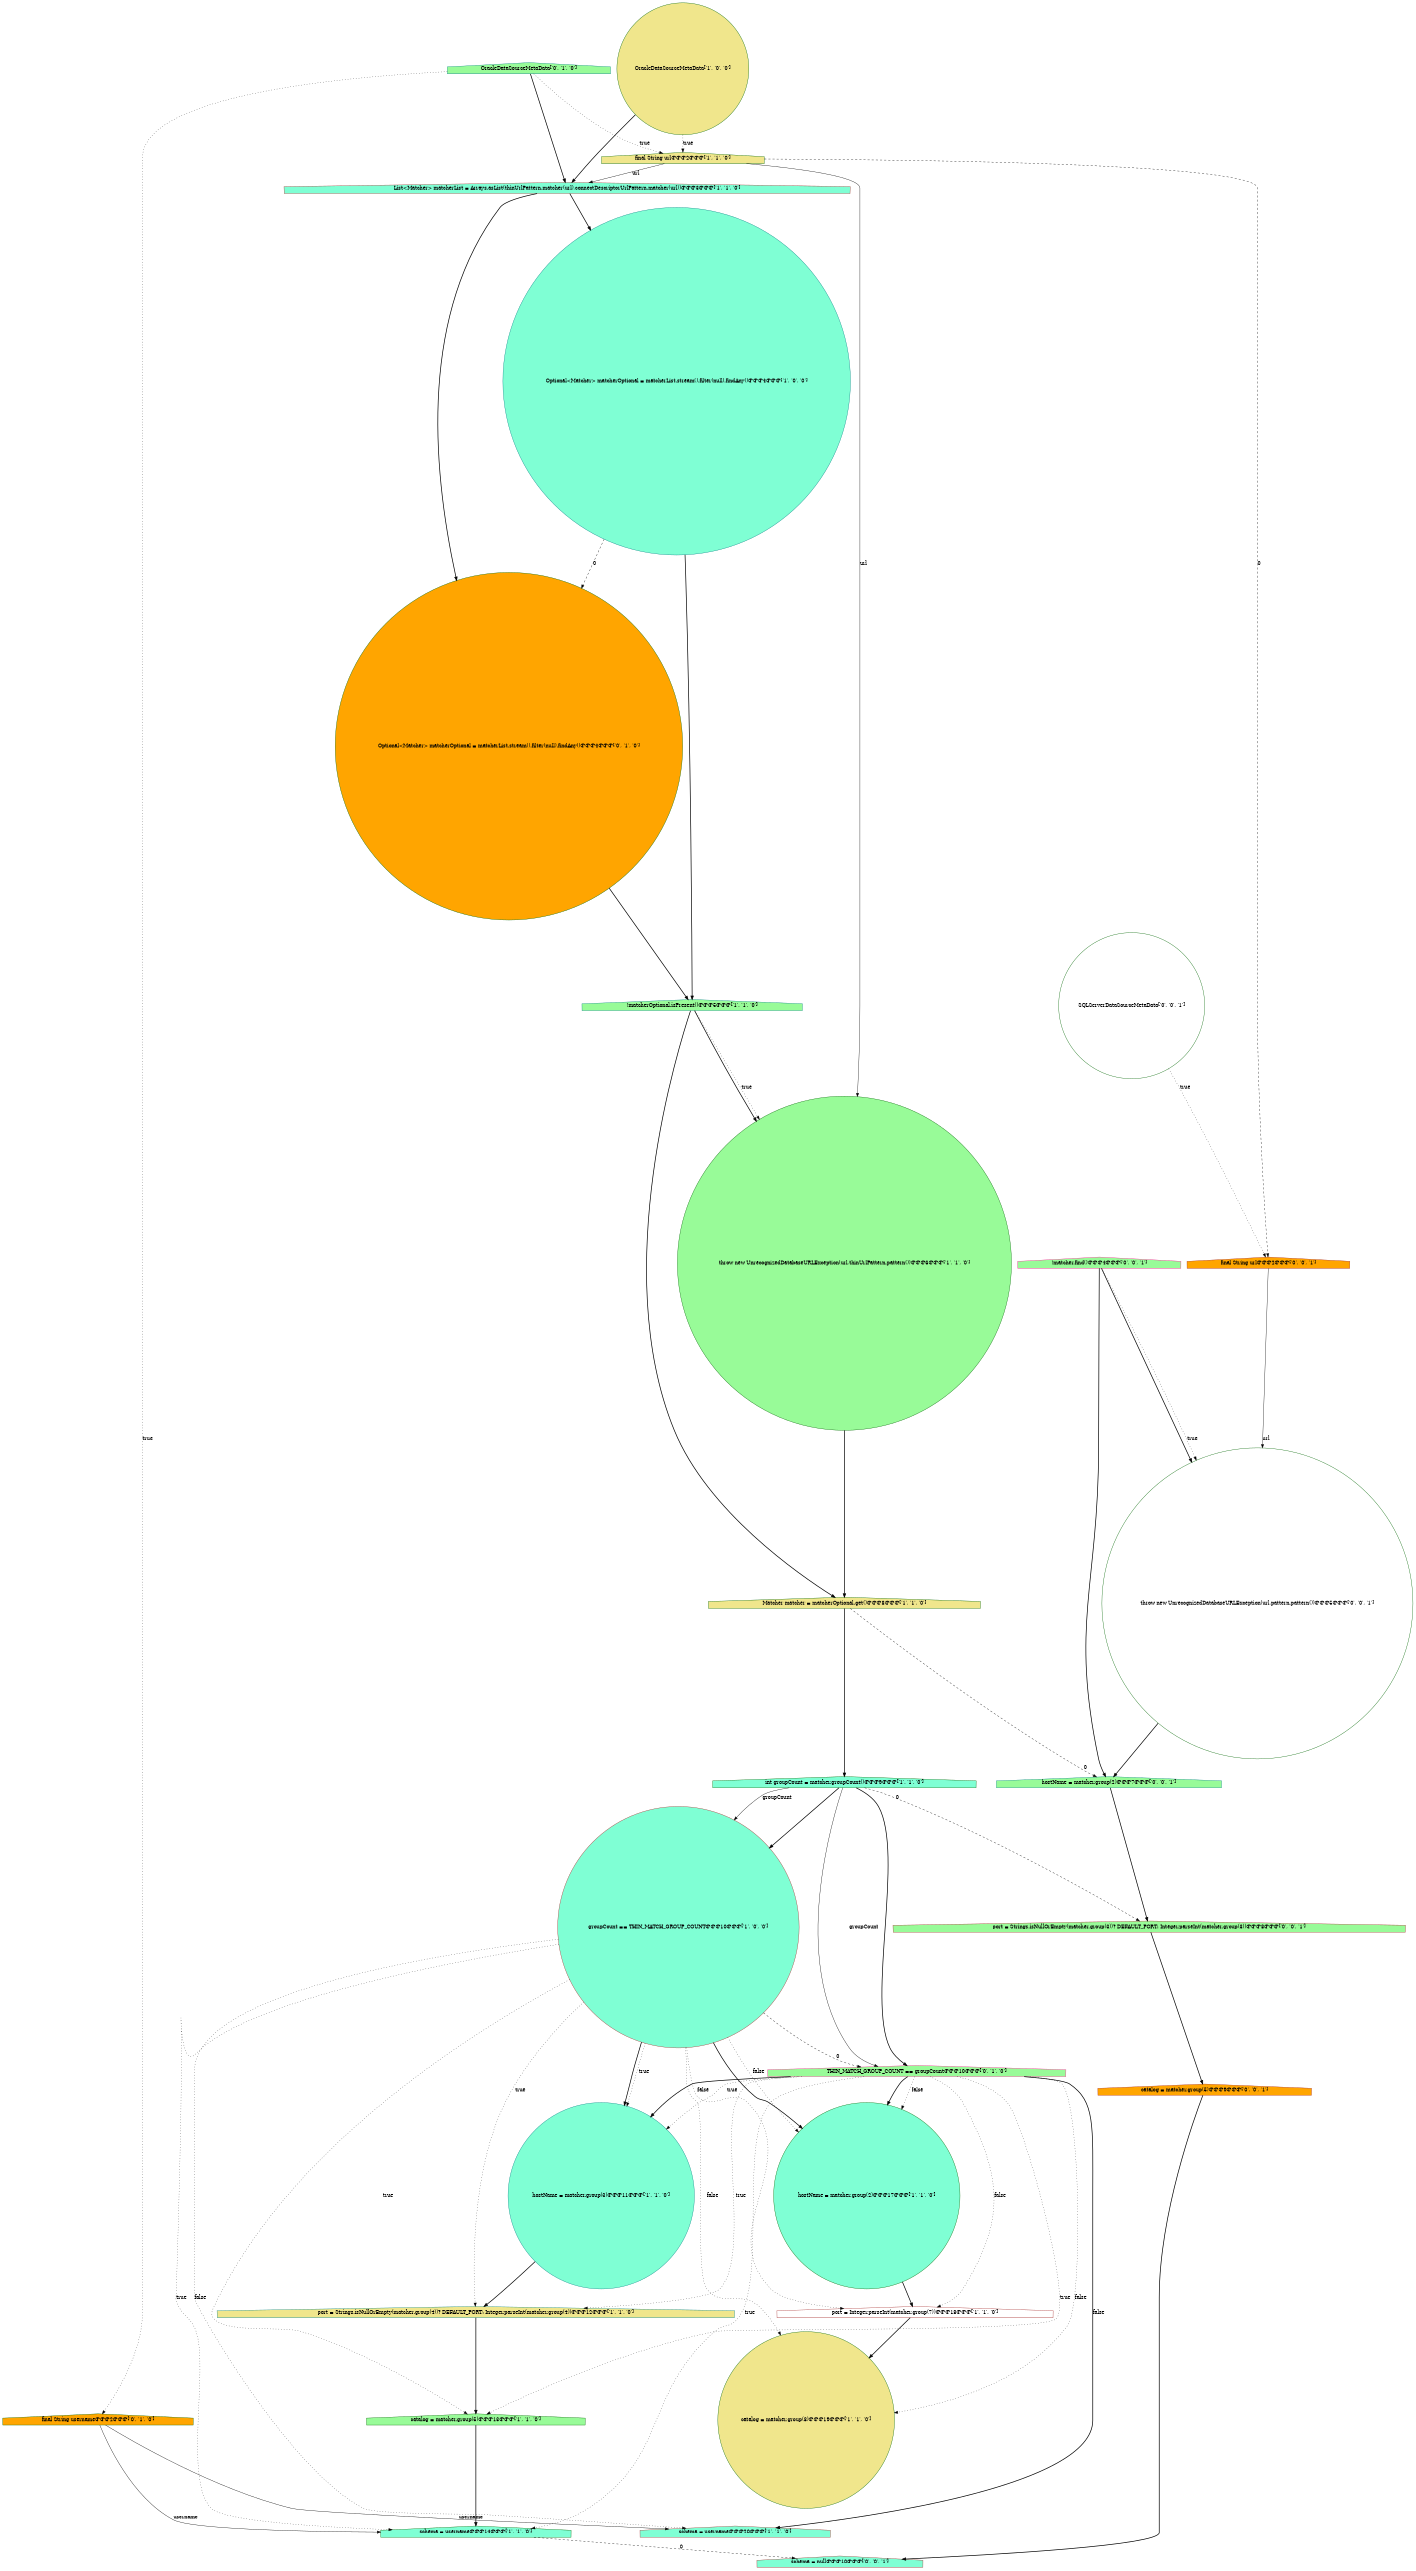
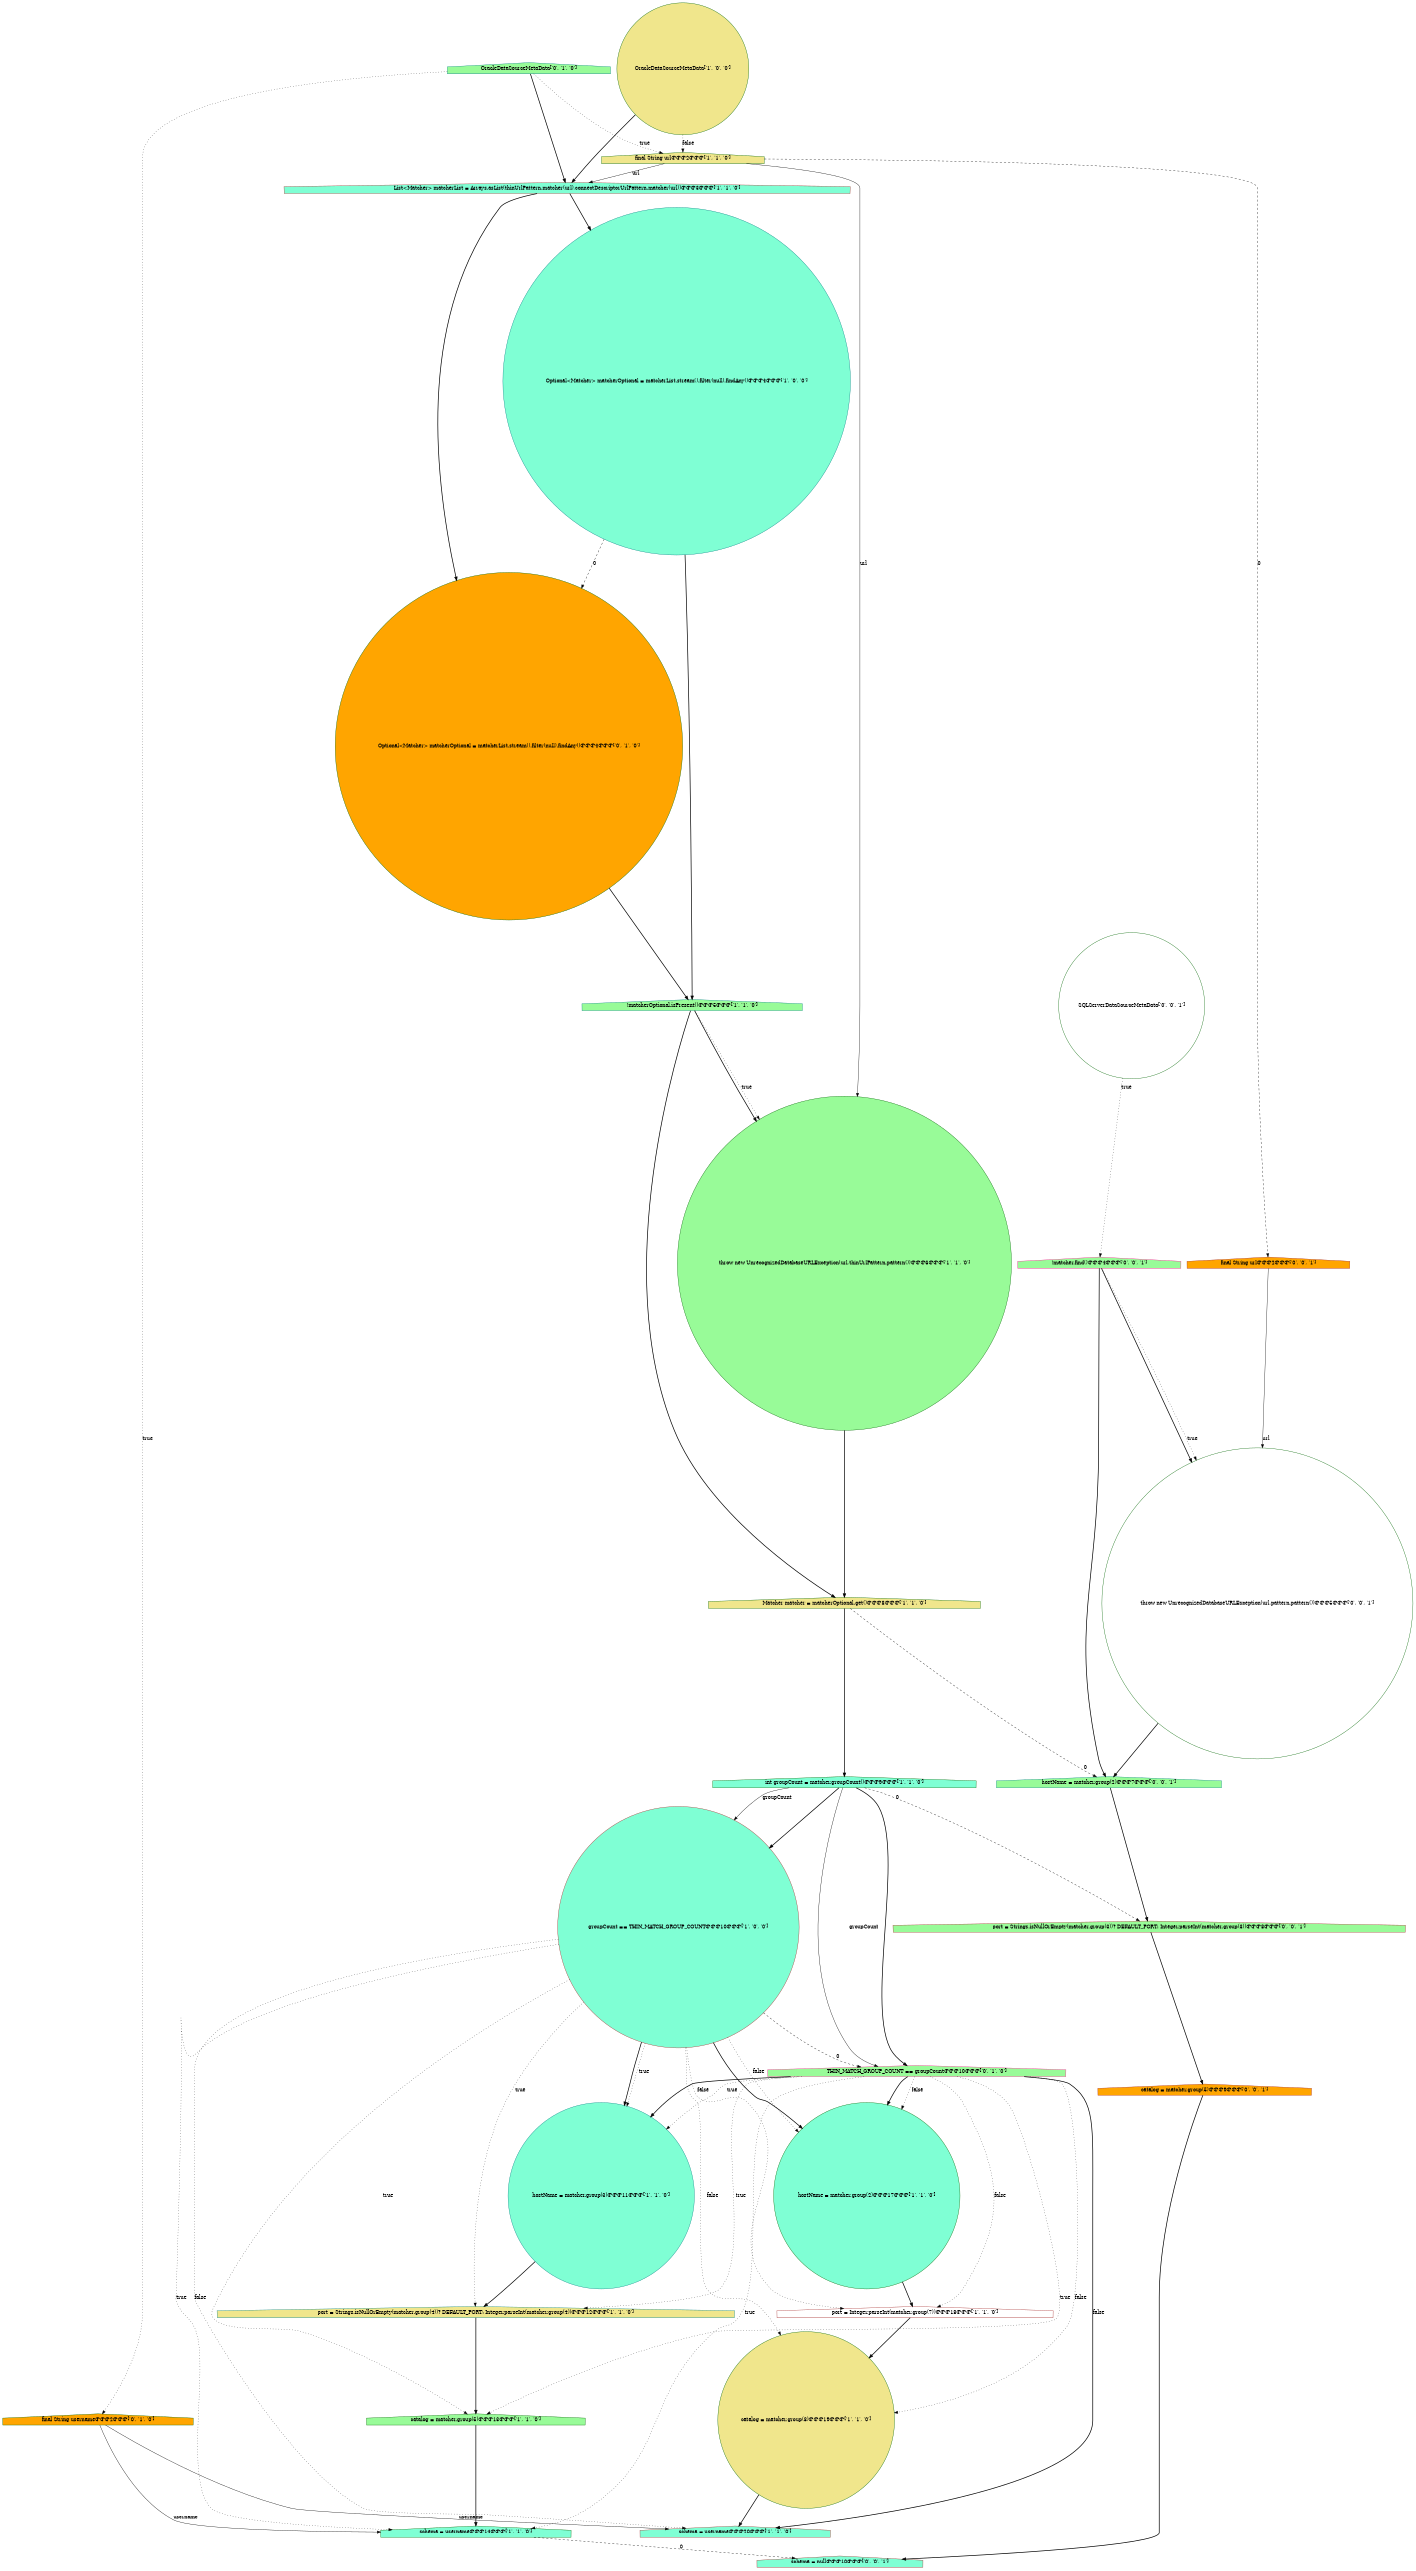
(688, 144) -> (688, 144)
(1218, 1161) -> (1112, 1166)
none -> (750, 2509)
